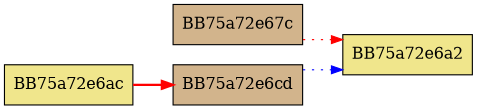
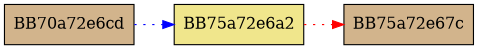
(317, 40) -> (318, 25)
(69, 85) -> none
(238, 85) -> (69, 25)
